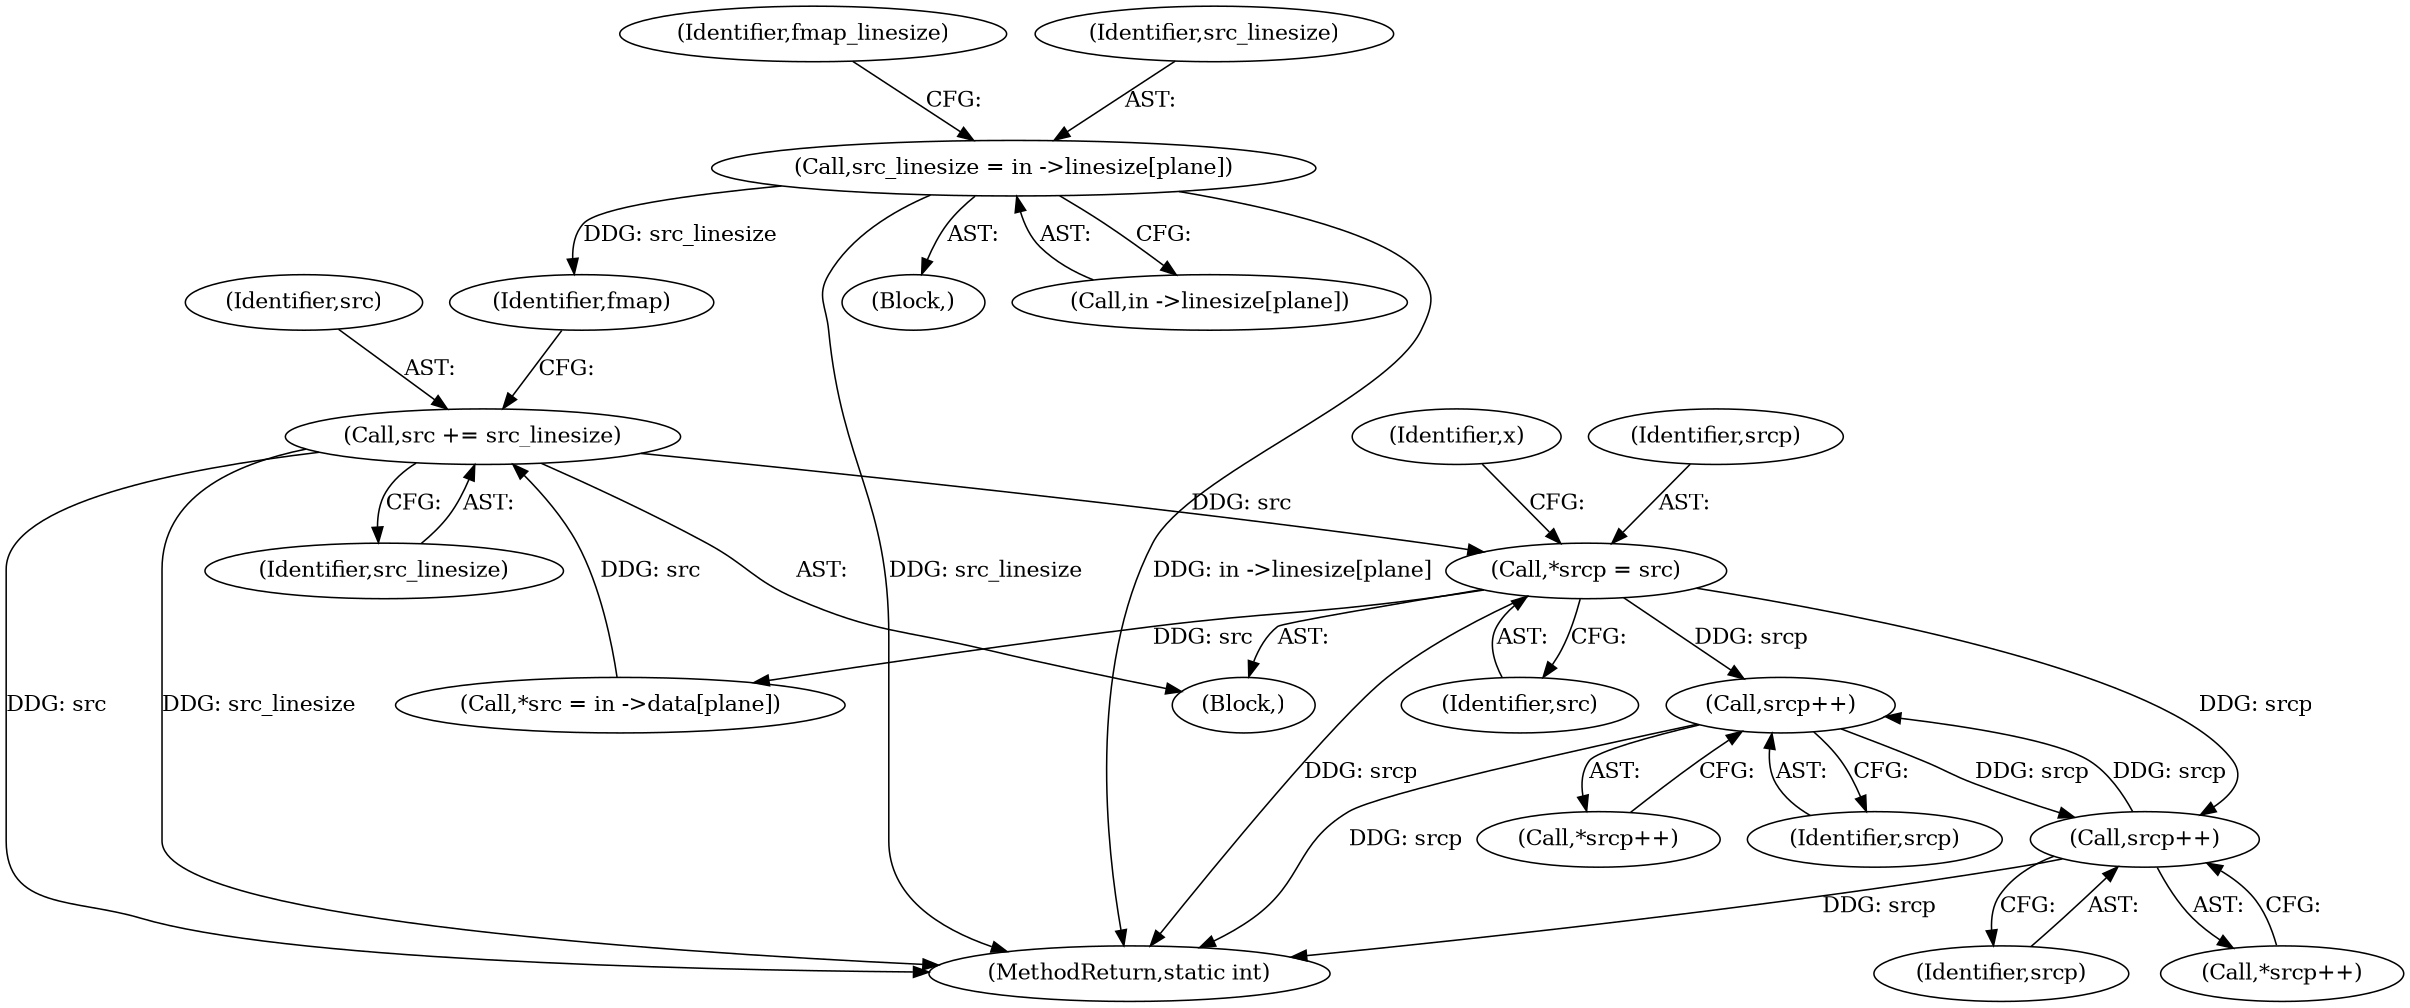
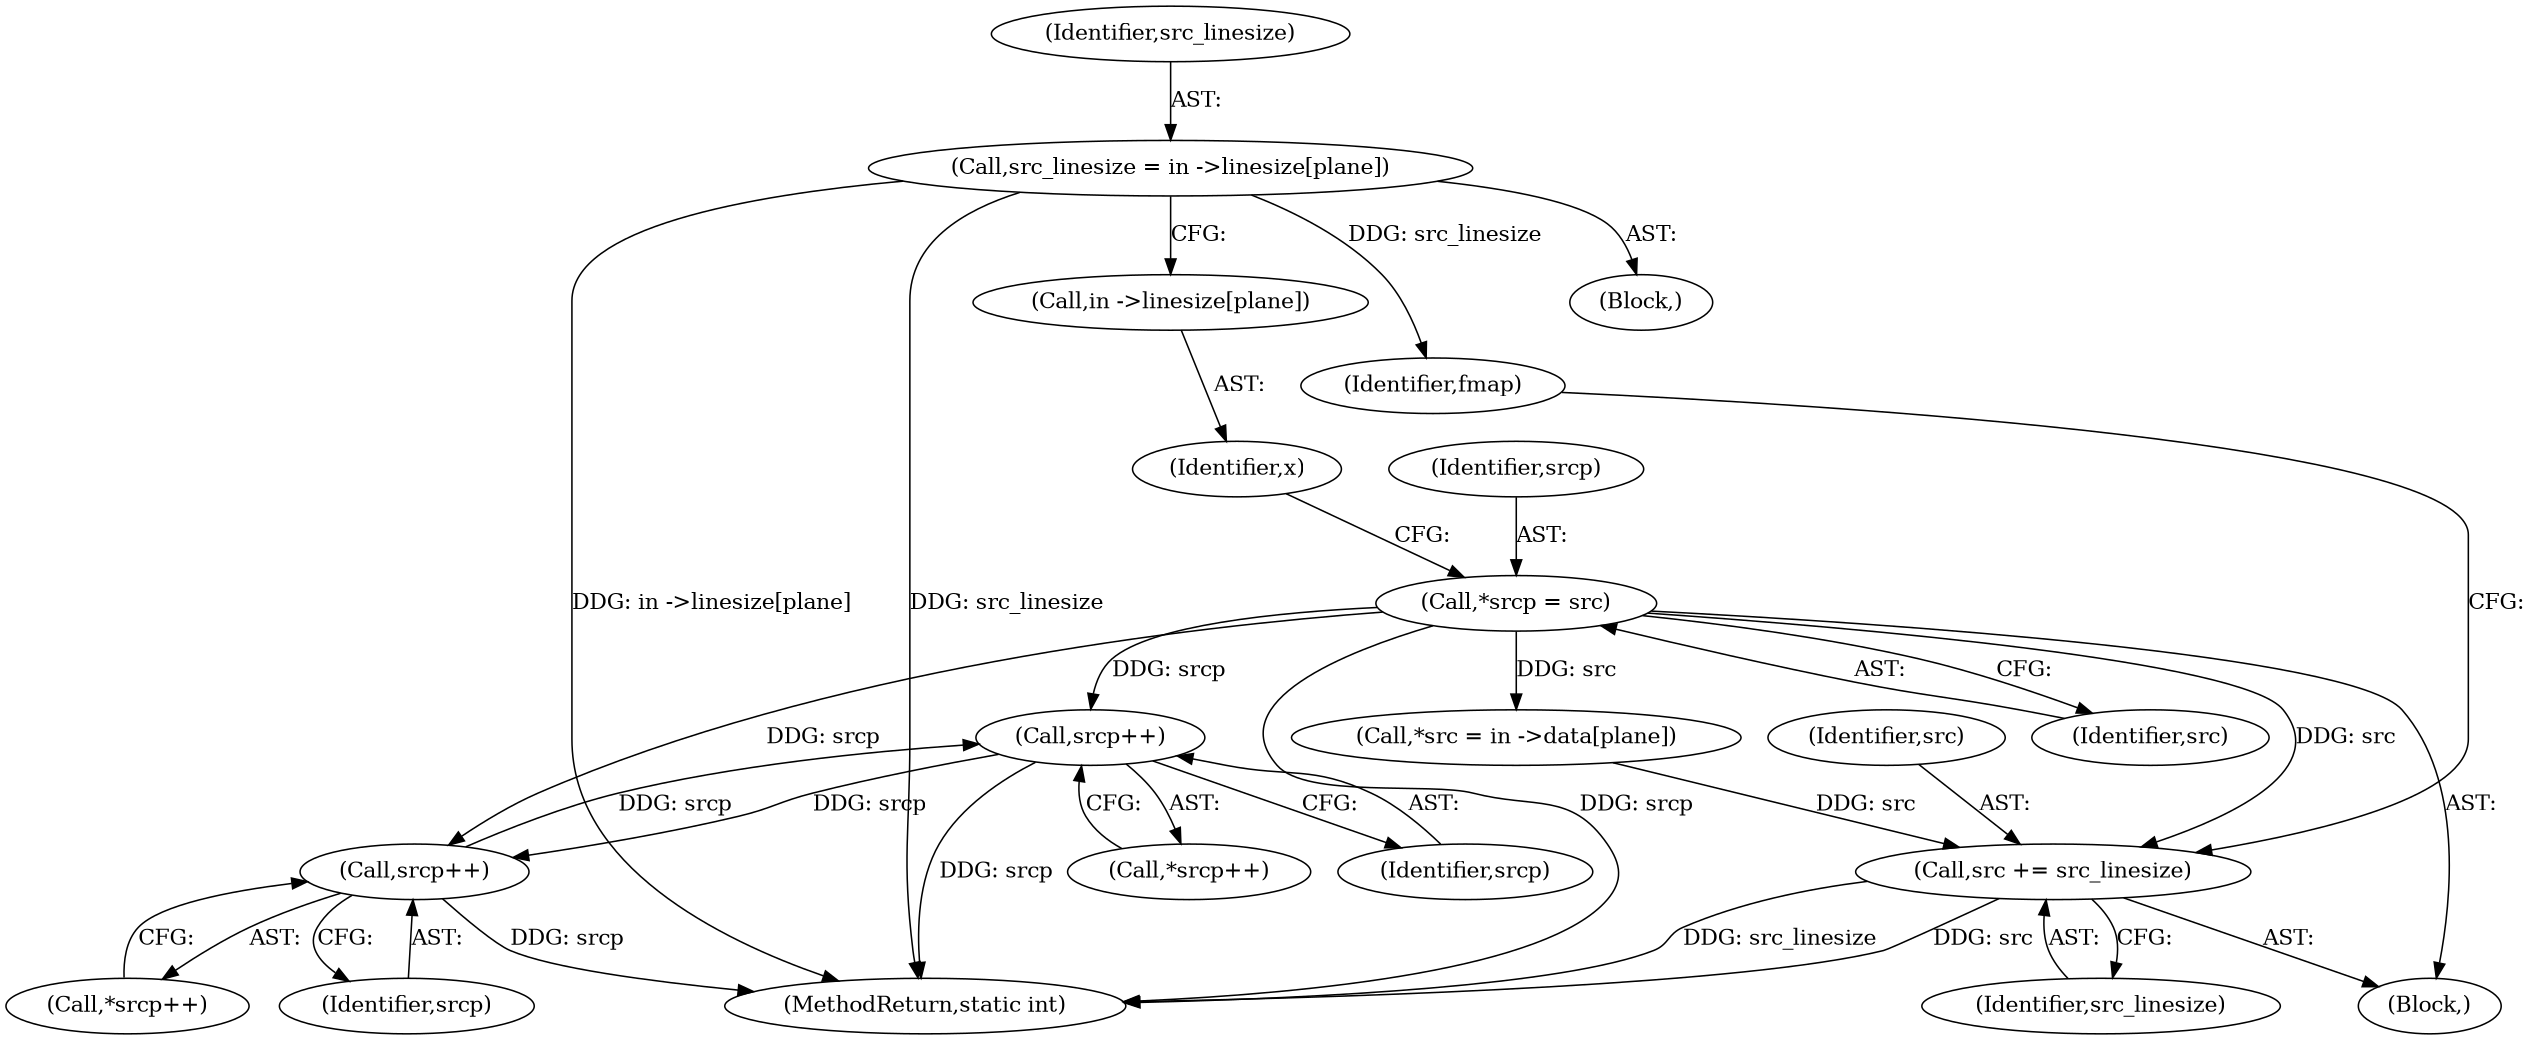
(813, 34) -> none
(1048, 254) -> (1201, 379)
(1055, 497) -> (2076, 655)
